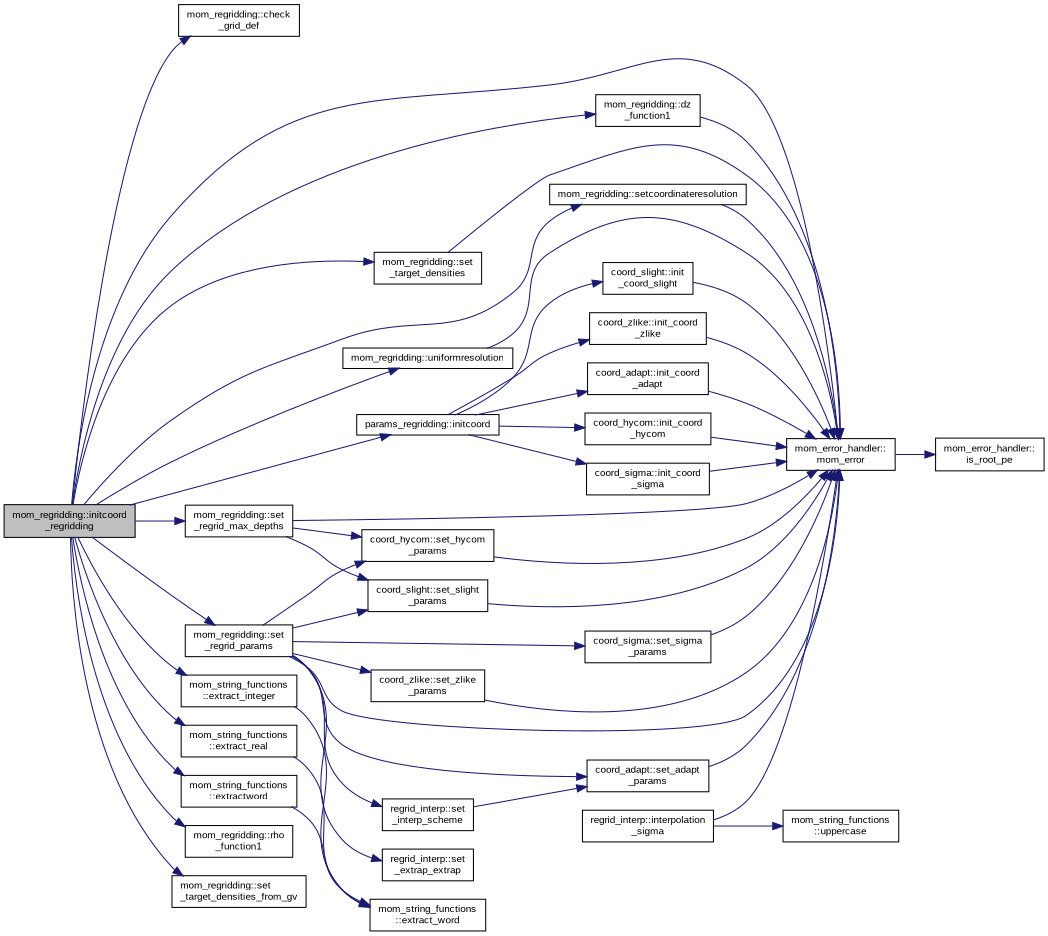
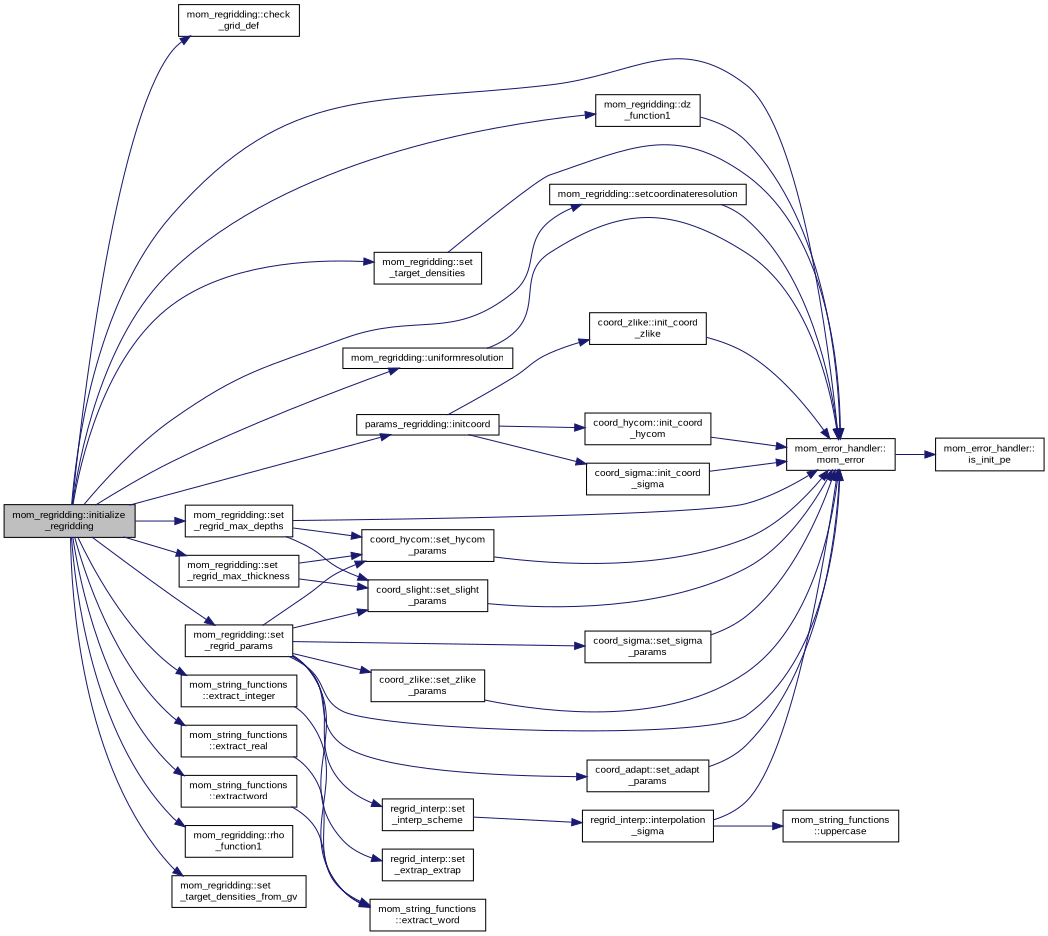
(648, 278) -> none
(648, 379) -> none
(990, 454) -> (990, 454)
(70, 521) -> (70, 521)
none -> (239, 571)
(525, 798) -> (523, 820)
